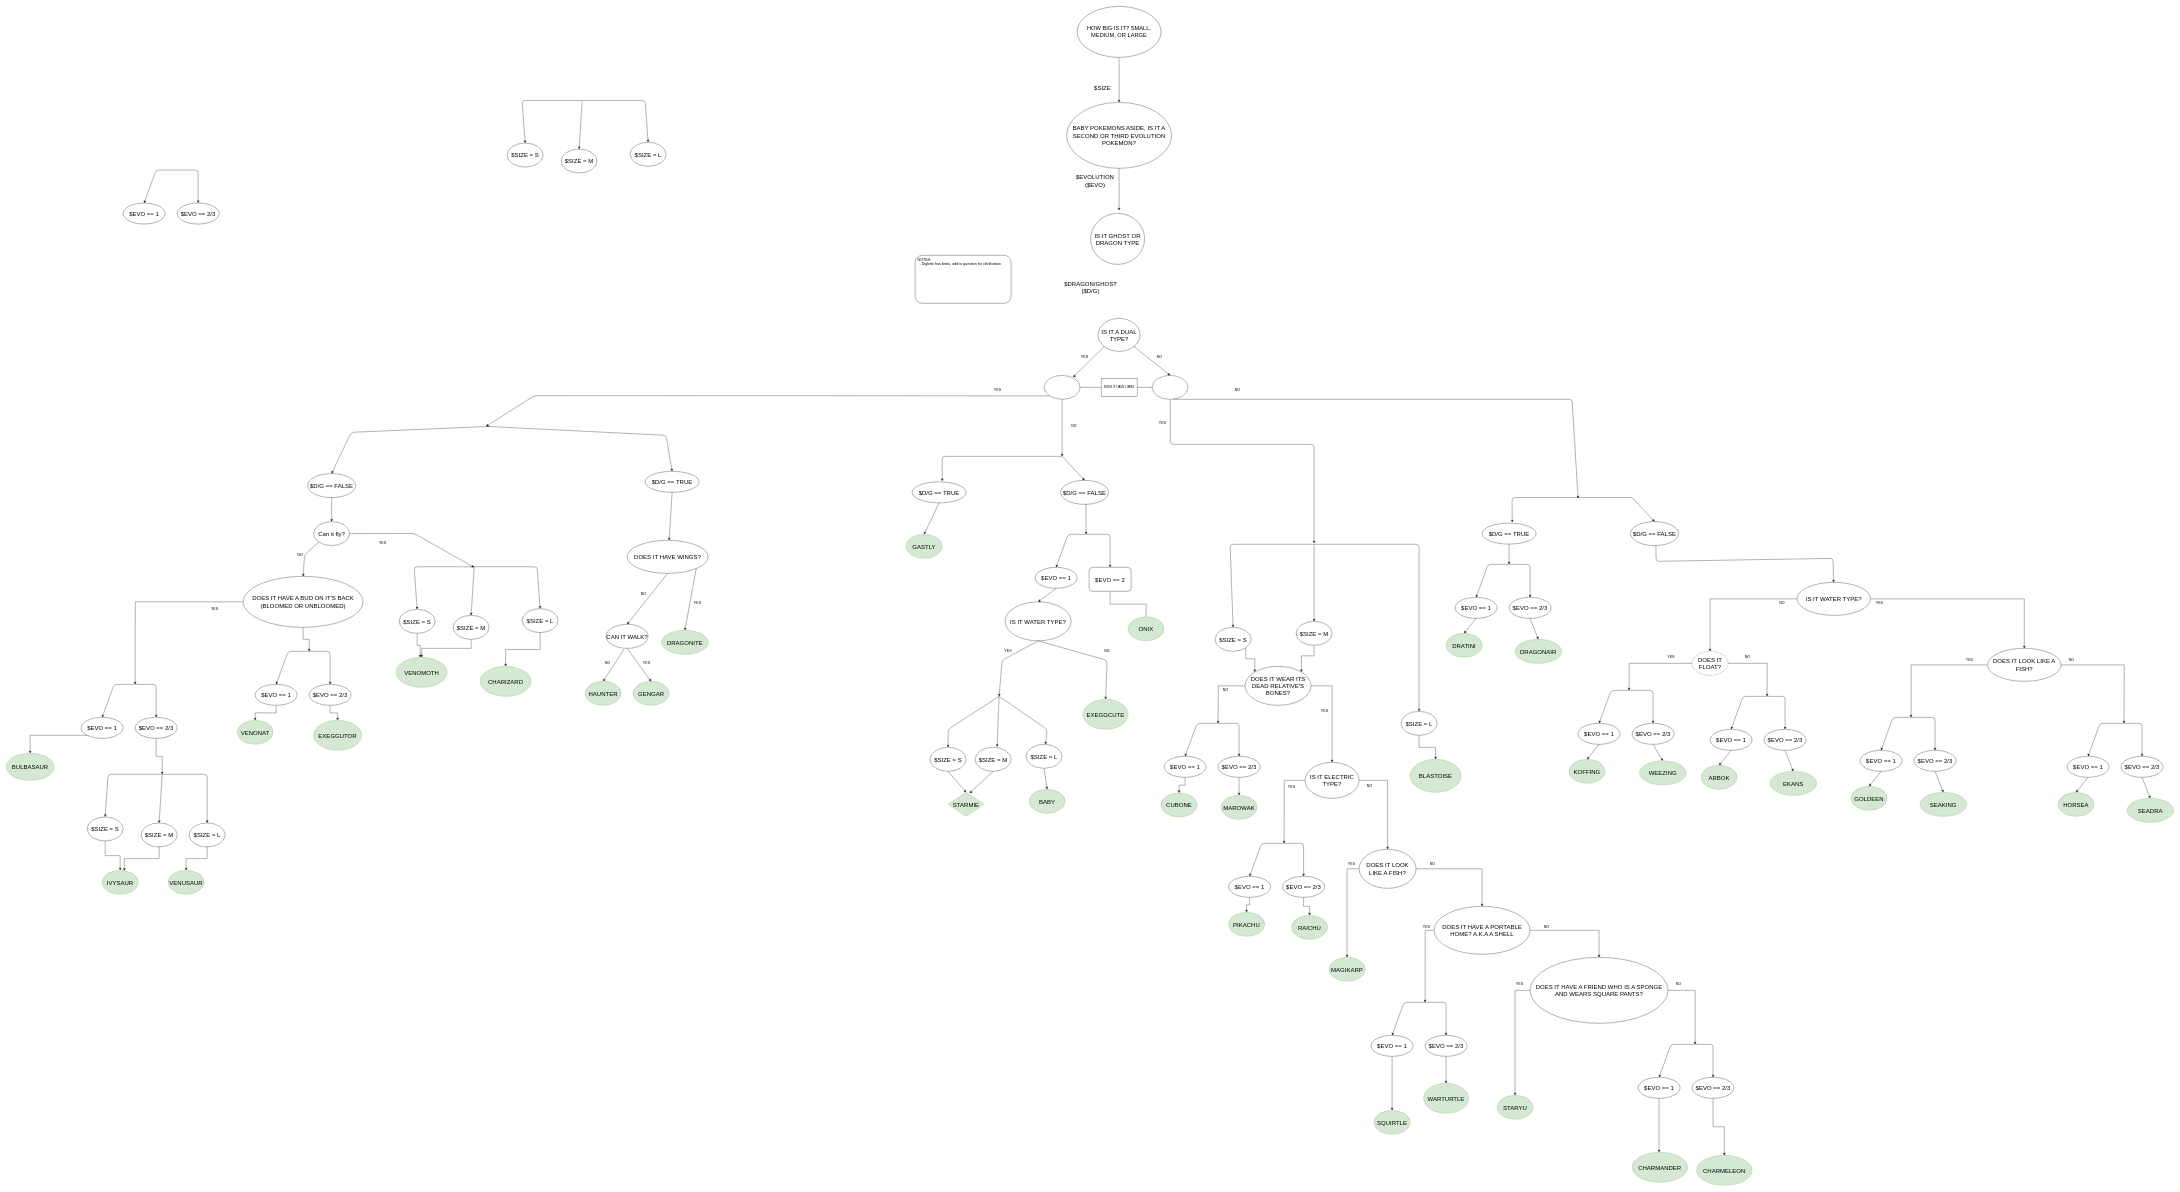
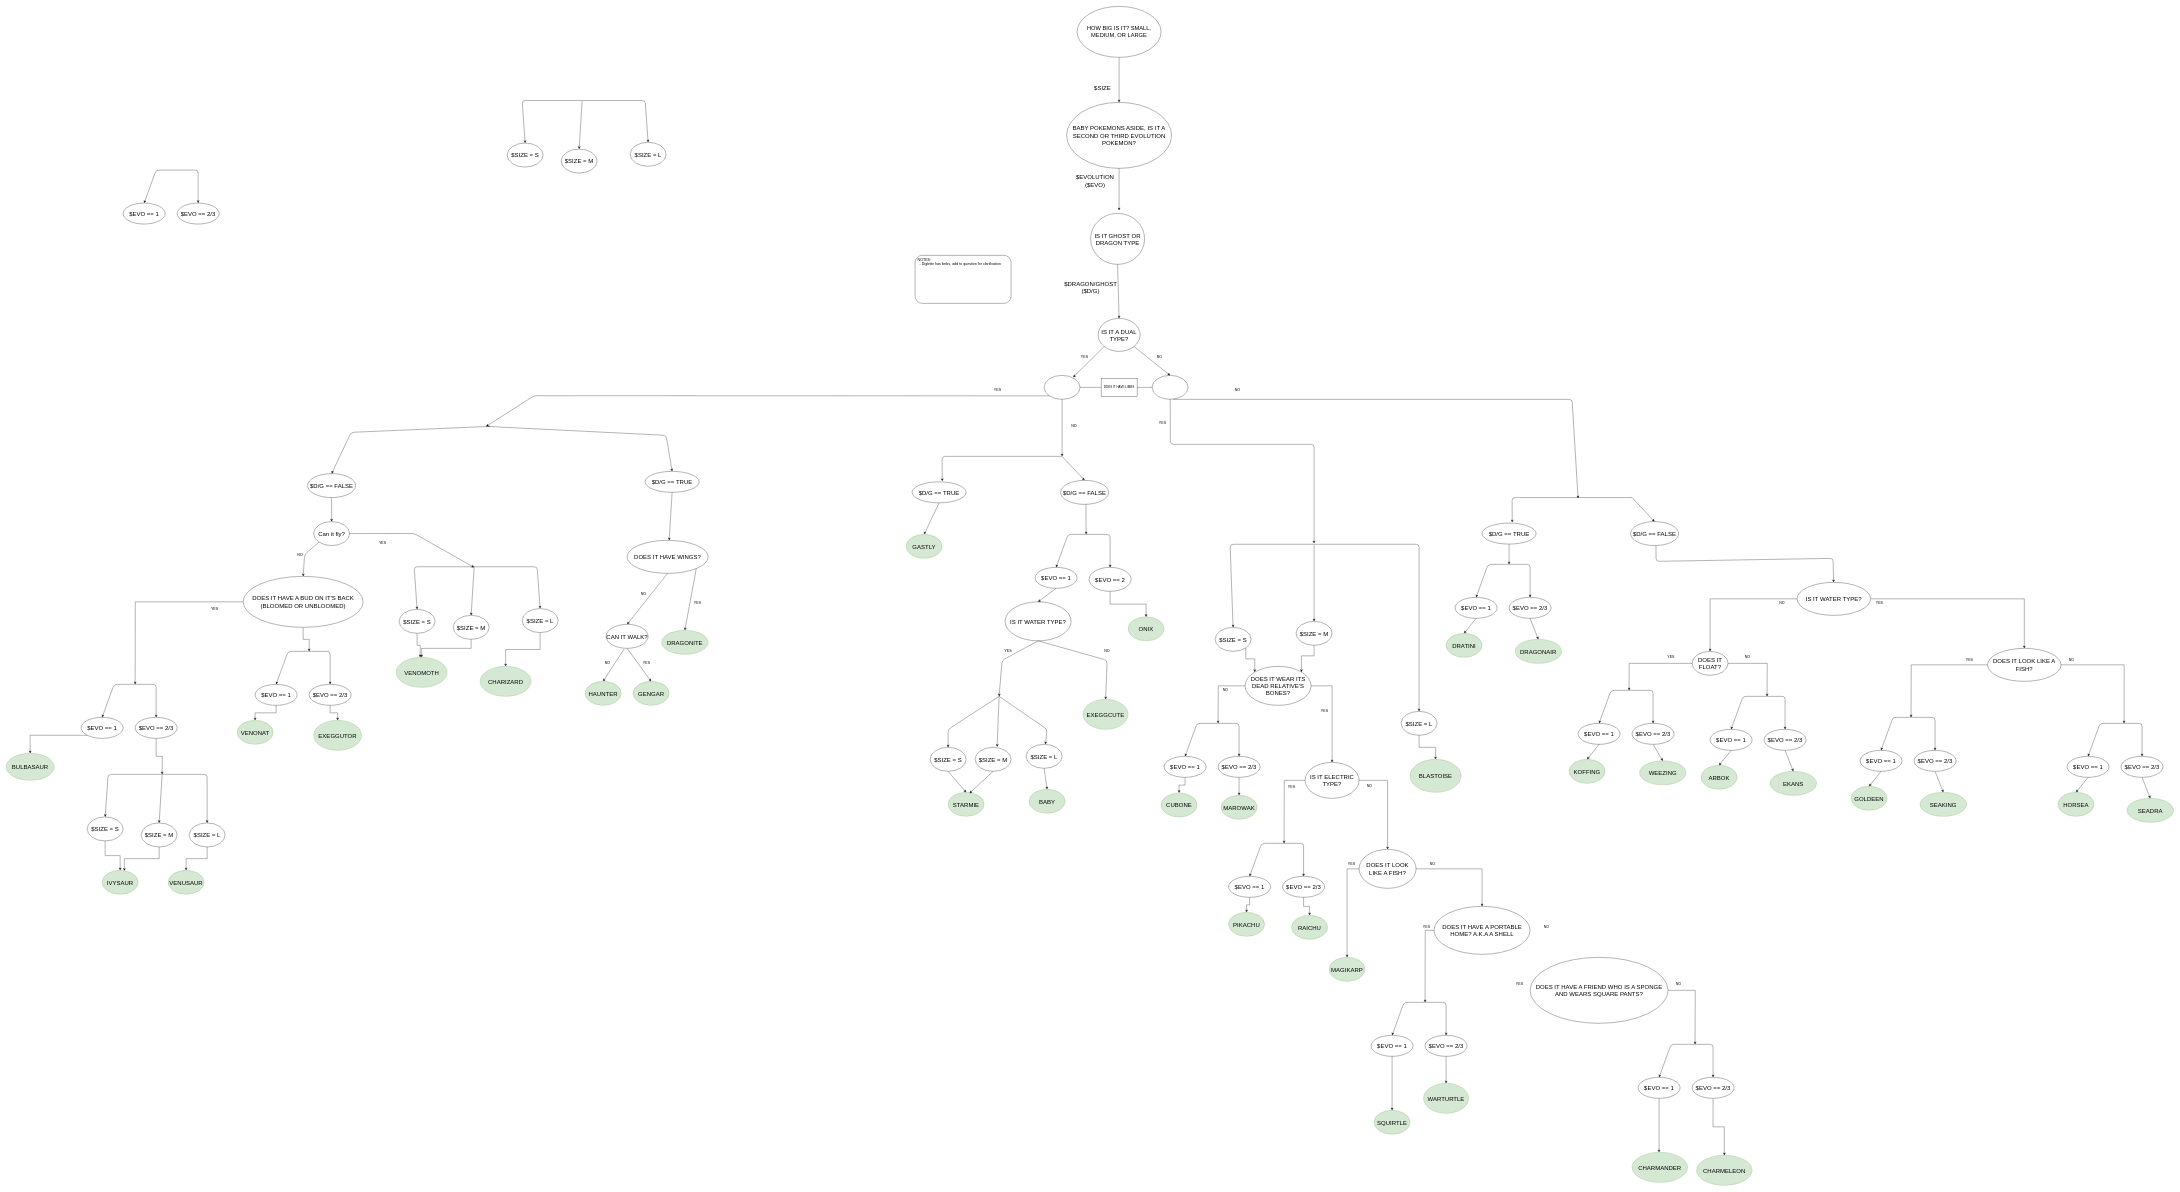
none -> (1119, 315)
(1110, 579) -> (1110, 579)
(1146, 615) -> (1146, 614)
(1710, 663) -> (1710, 663)
(966, 804) -> (966, 804)
(1599, 954) -> none
(1515, 1092) -> none
(1515, 1107) -> none
